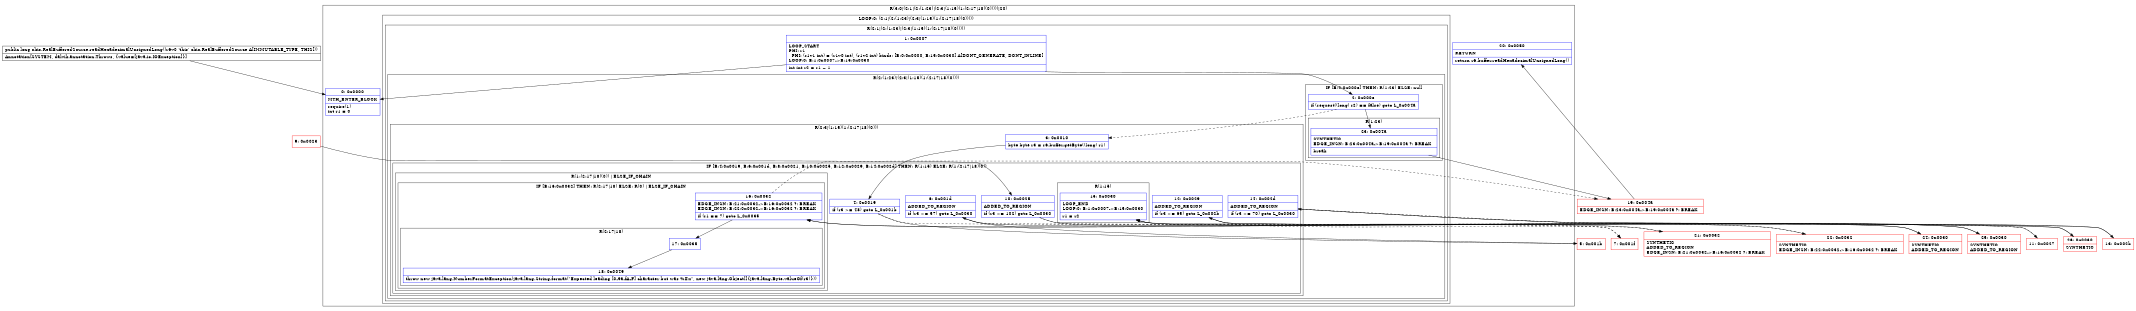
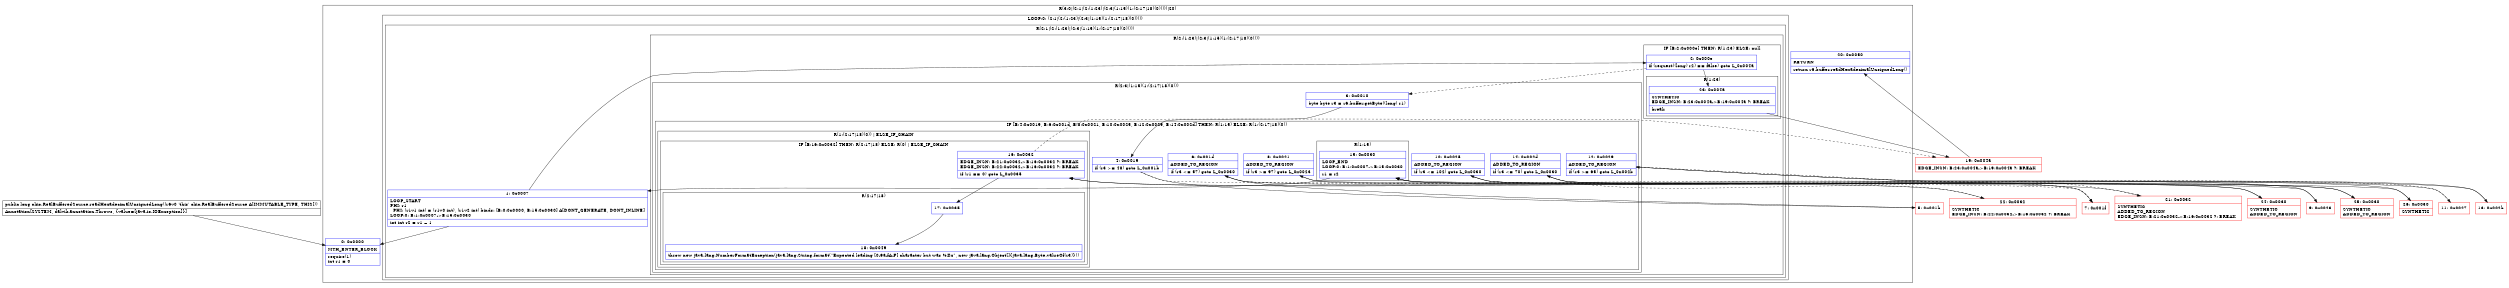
none -> (1279, 165)
none -> (991, 188)
(729, 216) -> (991, 174)
